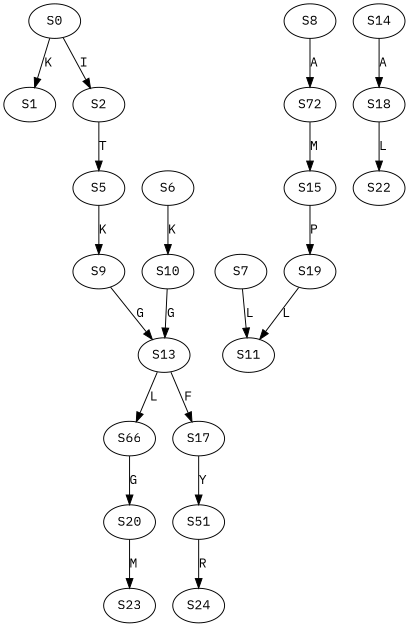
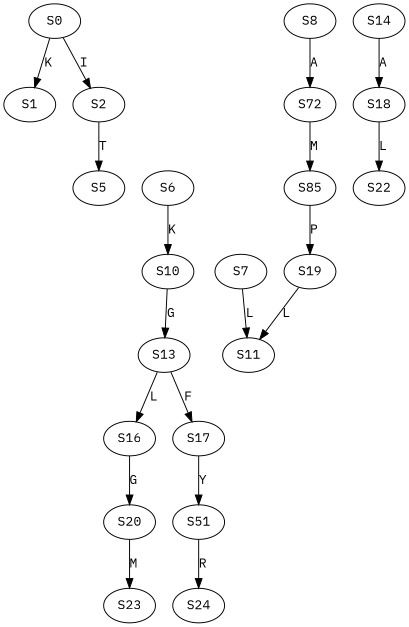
(310, 188) -> (310, 188)
(99, 272) -> none
(130, 439) -> (130, 439)
